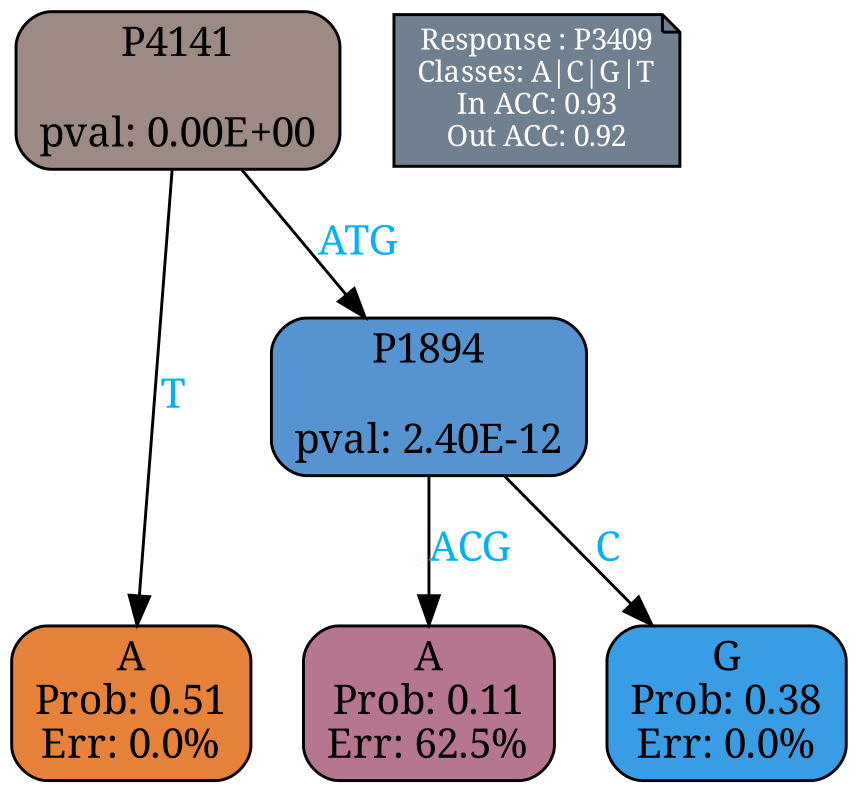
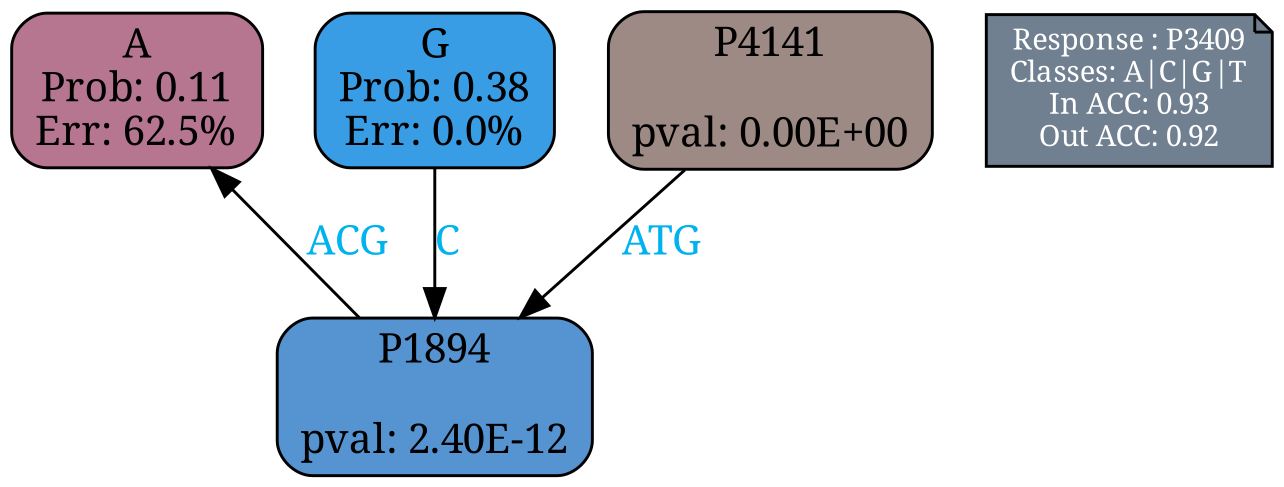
(568, 540) -> (435, 229)
(131, 703) -> none
